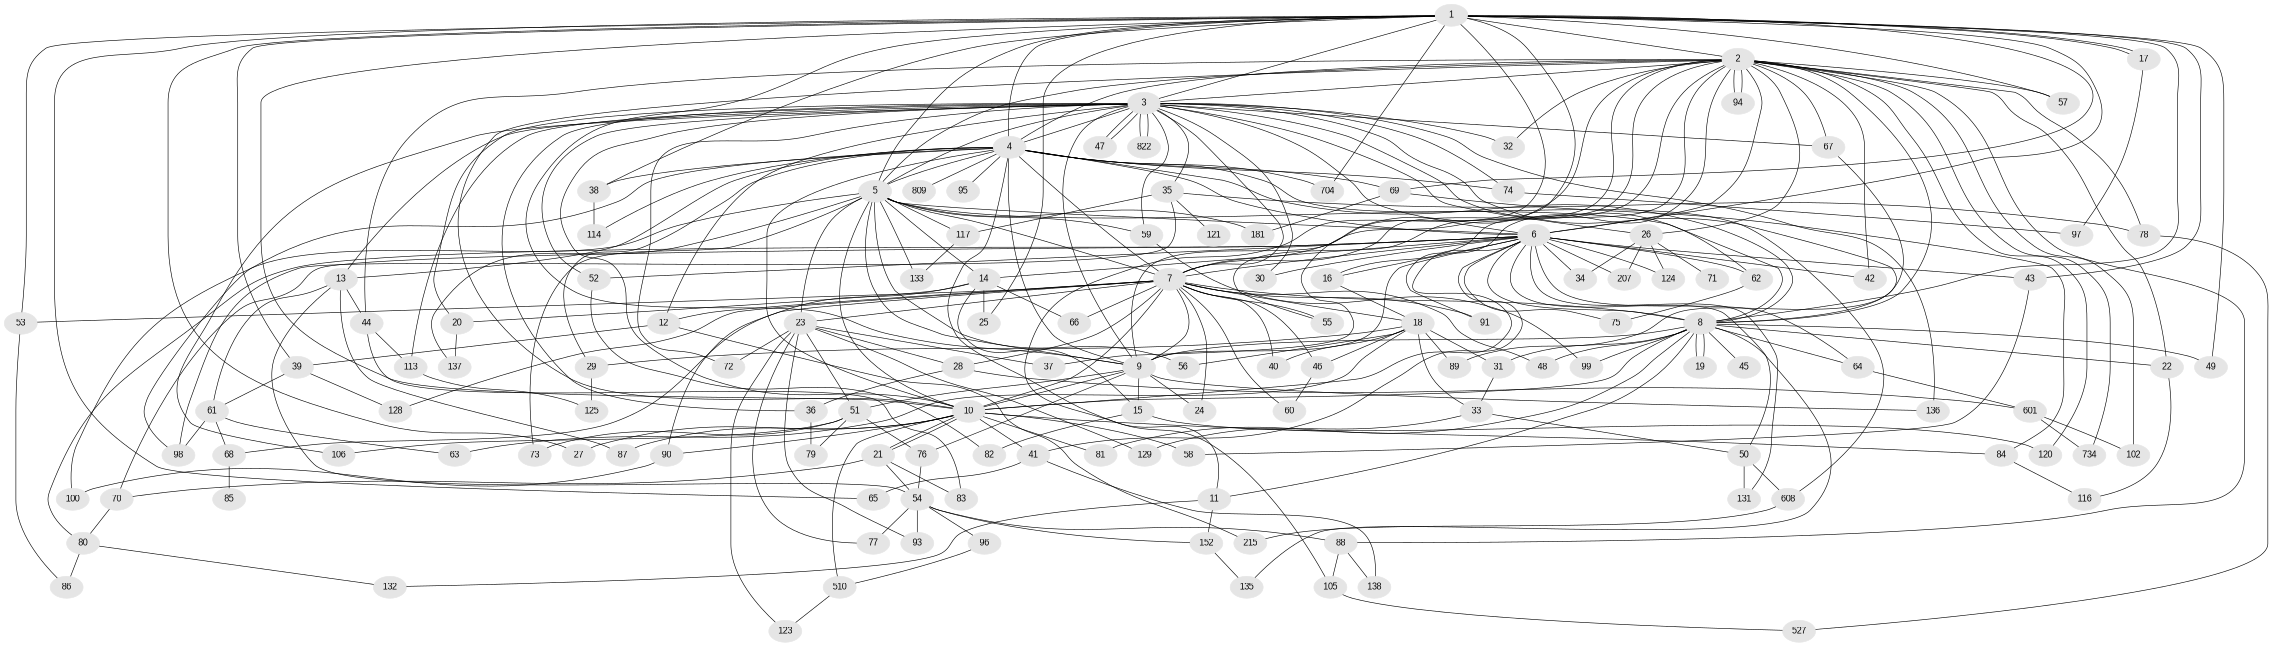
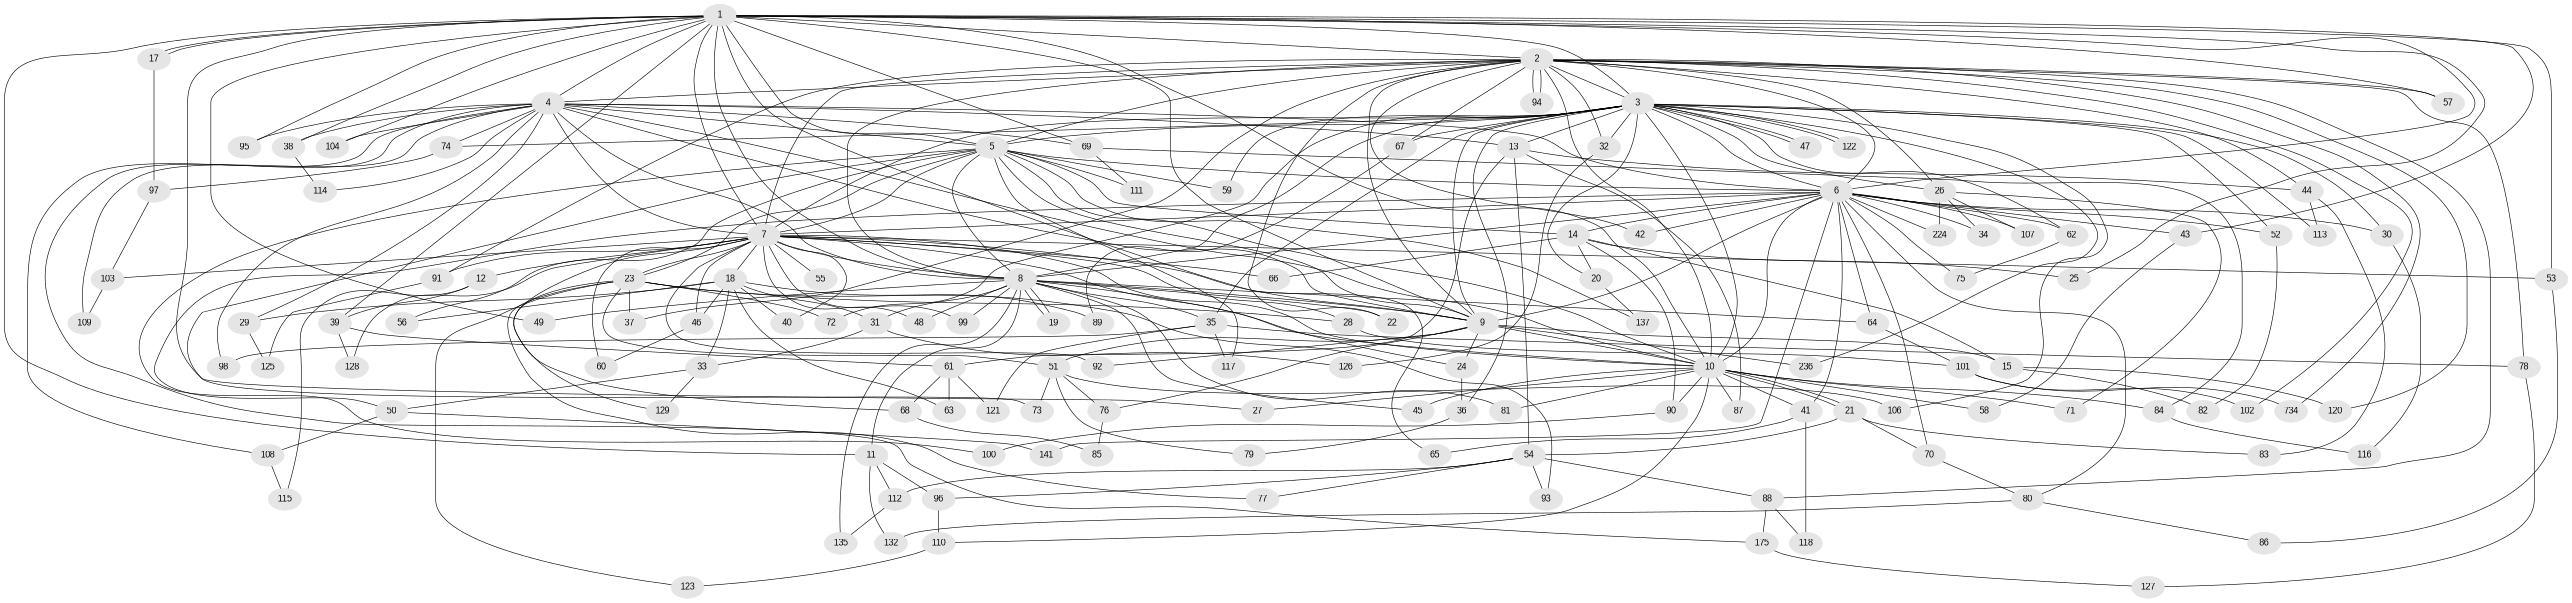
none -> (472, 47)
(1077, 125) -> none
(860, 145) -> none
(1144, 147) -> (1849, 147)
(1629, 180) -> none
(919, 191) -> (84, 323)
(1327, 191) -> (332, 147)
(1258, 235) -> (1137, 191)
none -> (108, 279)
(917, 279) -> none
(1327, 279) -> none
(1624, 279) -> (2028, 235)
(1668, 279) -> (1940, 235)
none -> (1117, 298)
(1346, 302) -> (847, 307)
none -> (1098, 367)
none -> (1346, 367)
none -> (1561, 377)
(876, 387) -> (1462, 386)
(501, 390) -> (332, 303)
none -> (1940, 393)
(1933, 411) -> (1806, 367)
(2030, 411) -> (1963, 367)
(195, 433) -> (971, 389)
(2162, 454) -> (2421, 351)
(920, 473) -> (1100, 438)
none -> (905, 477)
(1744, 499) -> (1046, 455)
(1788, 499) -> (268, 455)
(1206, 543) -> (895, 499)
(1250, 543) -> (285, 499)
(840, 587) -> (939, 543)
(1330, 587) -> (1762, 543)
(1374, 587) -> (1806, 543)
(1799, 631) -> (2148, 587)
